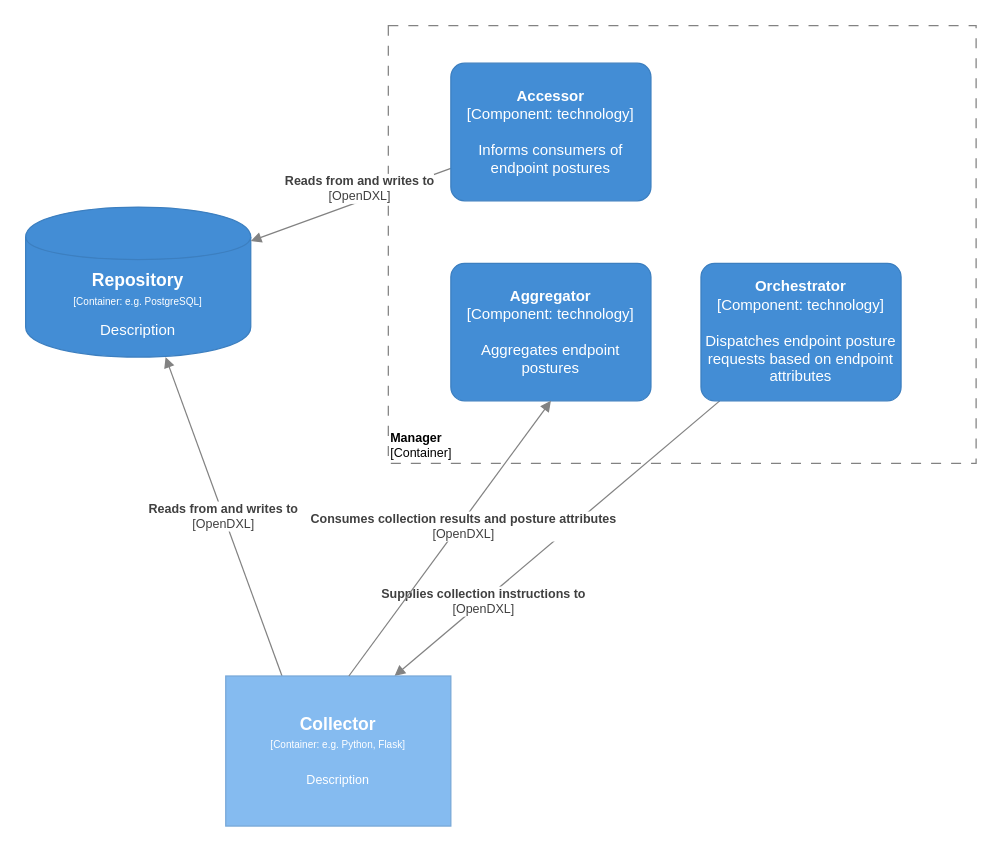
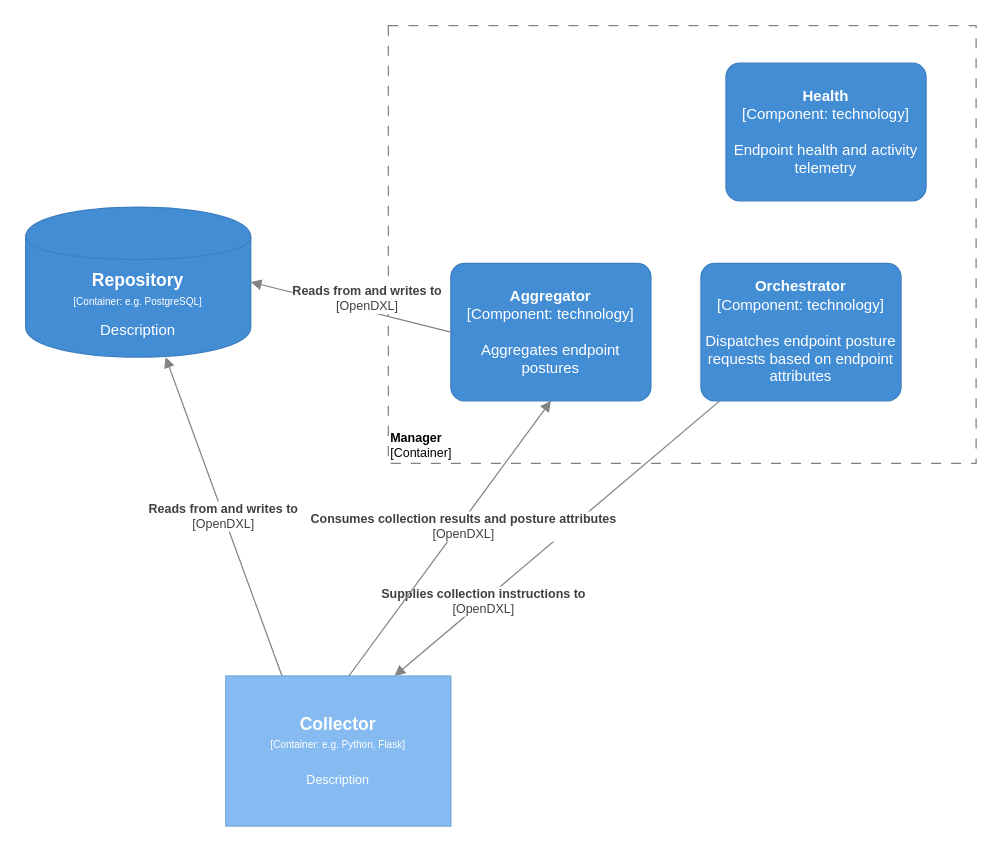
(551, 132) -> none
none -> (826, 132)
(326, 213) -> none
none -> (414, 323)
